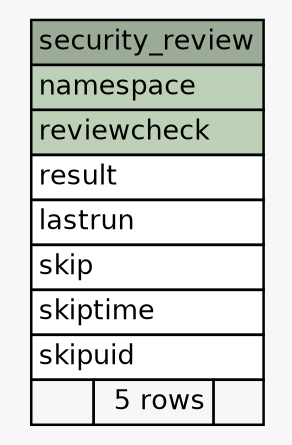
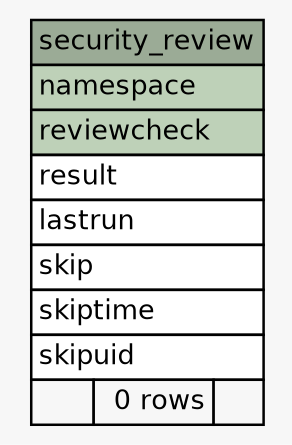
(160, 401) -> (160, 401)
